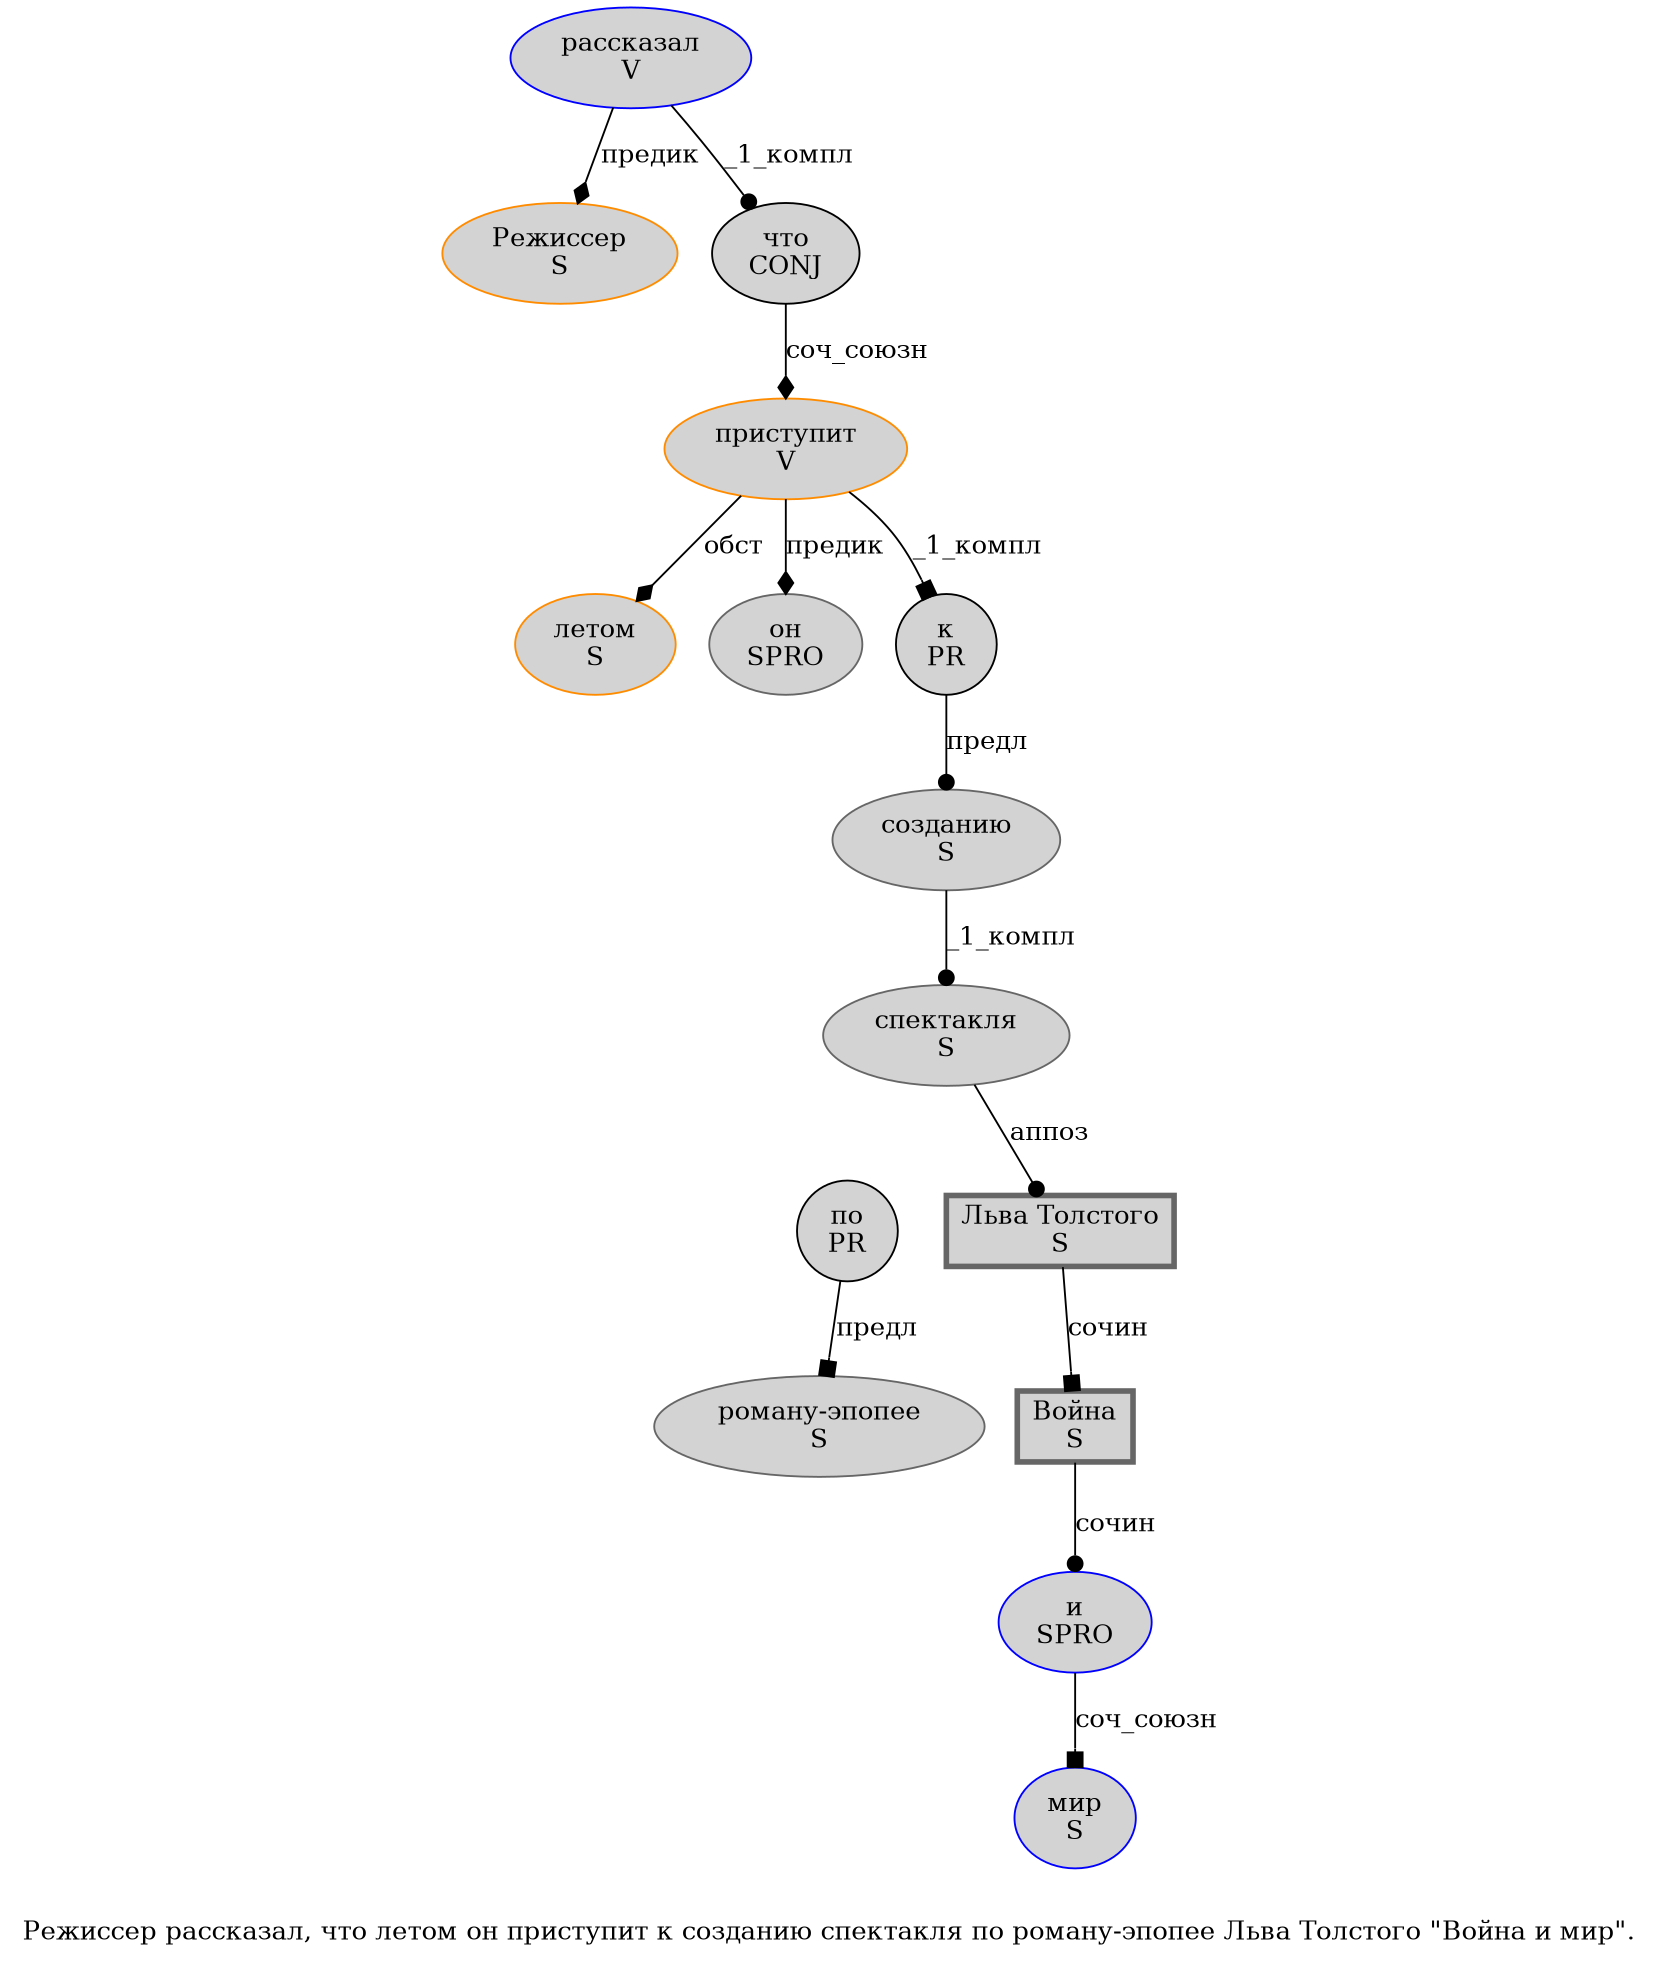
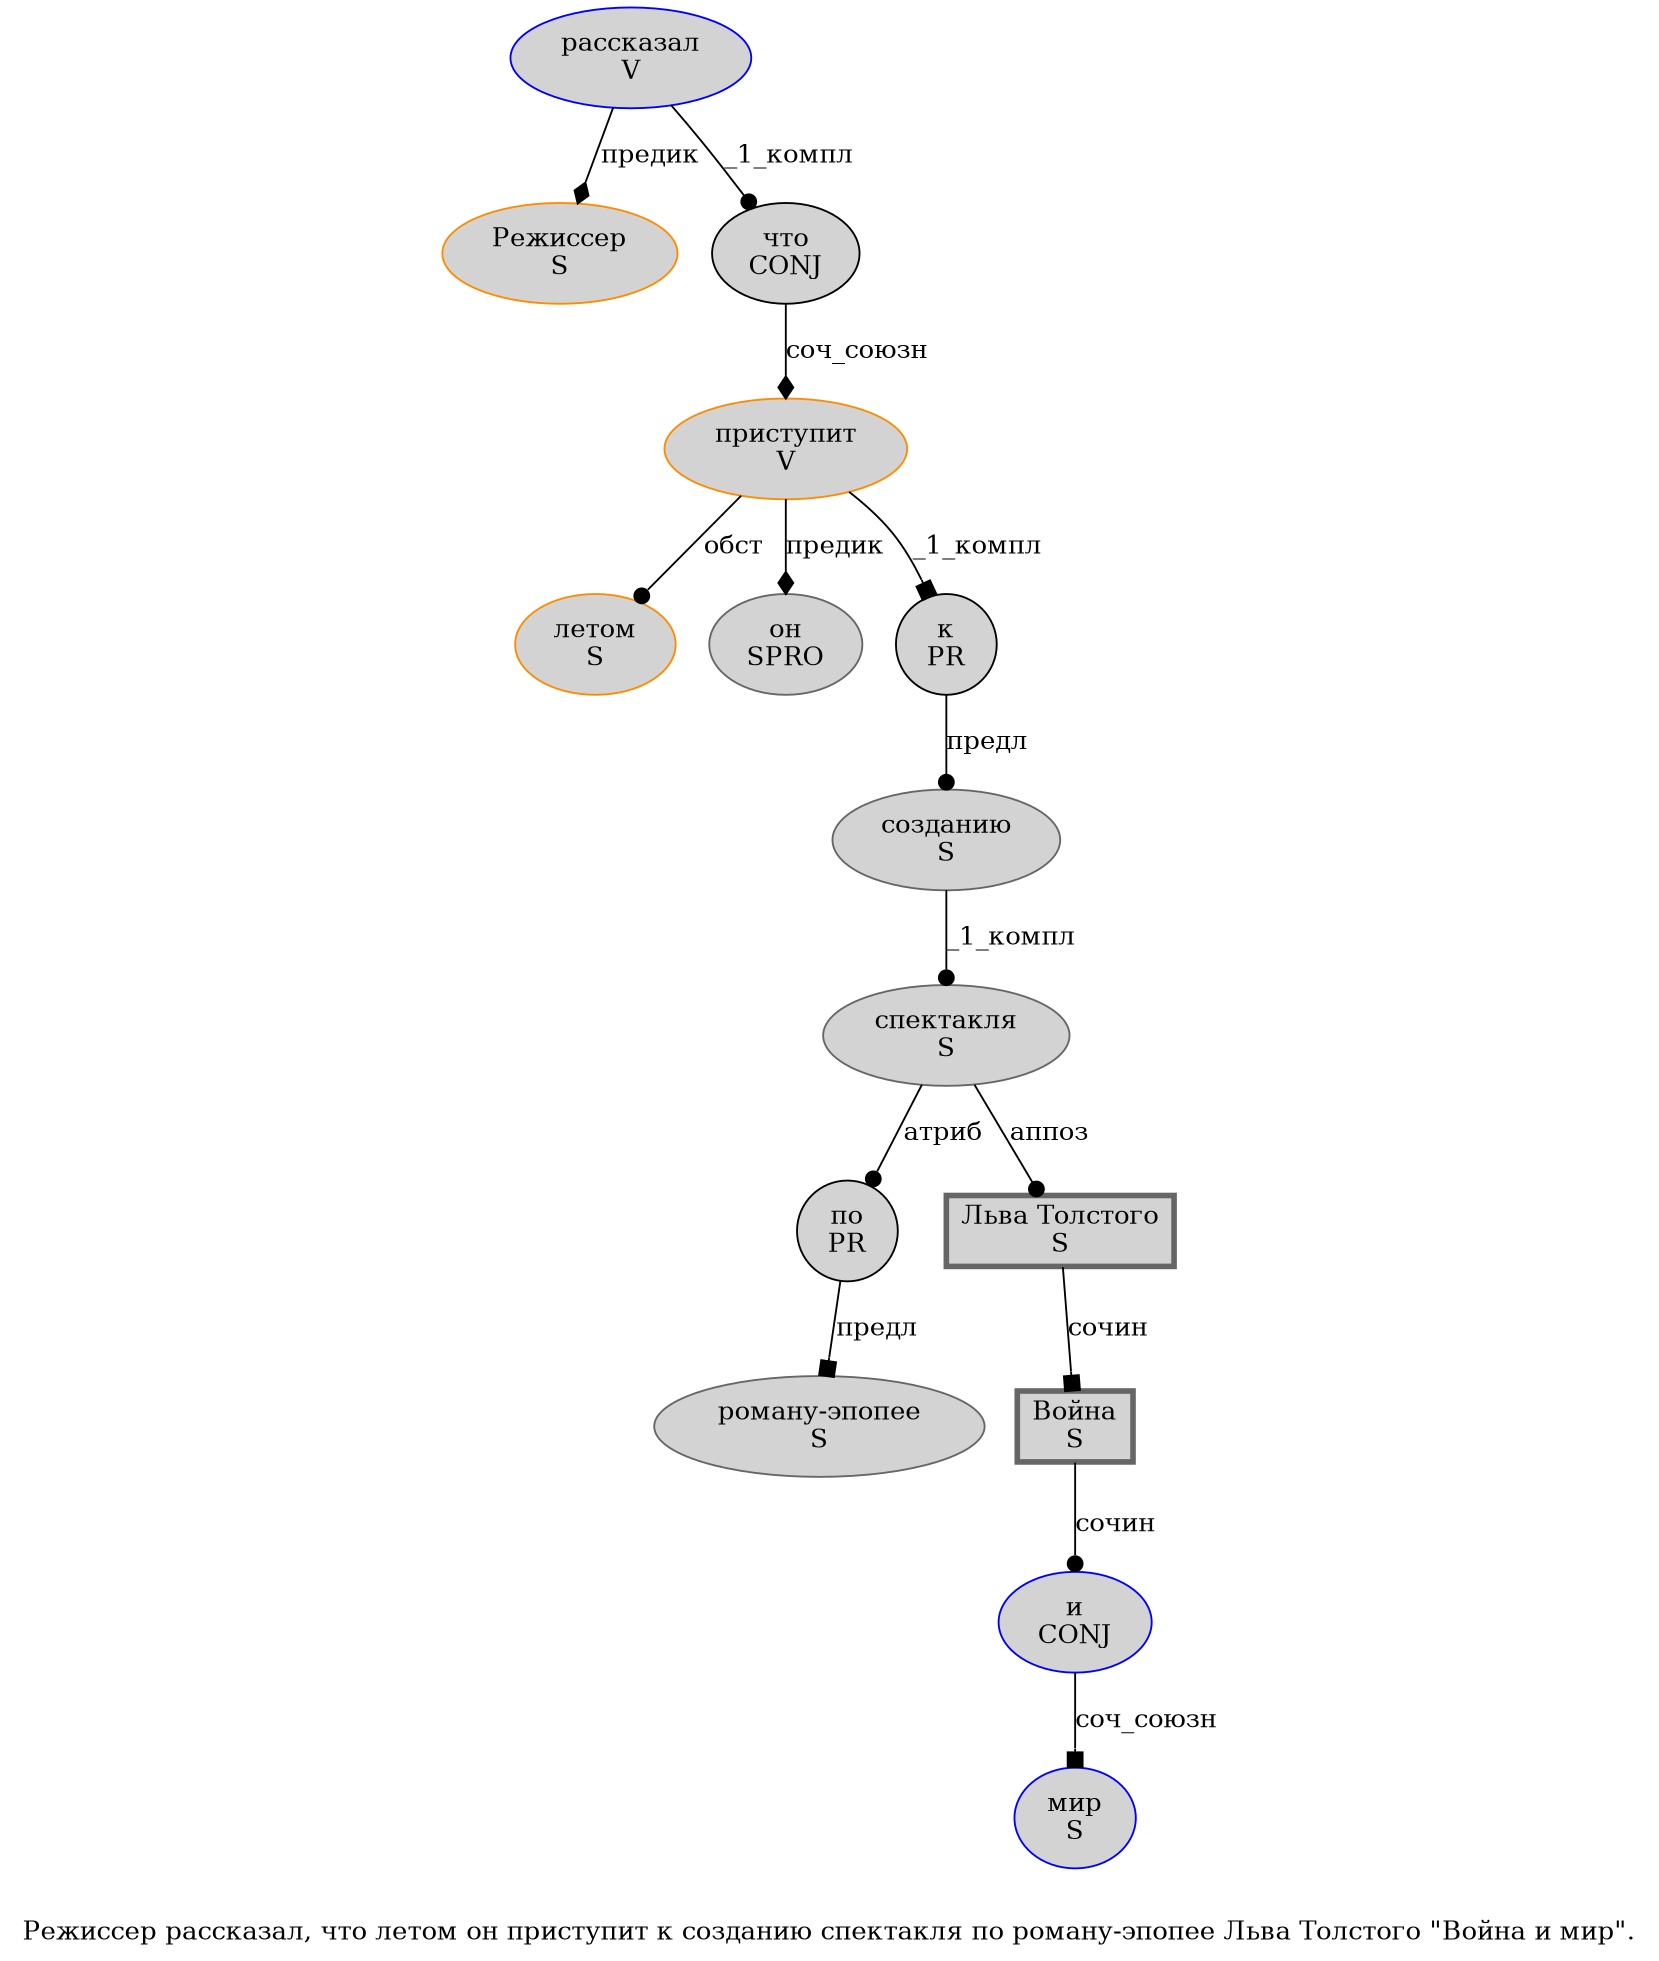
(694, 543) -> (694, 543)
none -> (899, 1128)
(1075, 1622) -> (1075, 1622)
